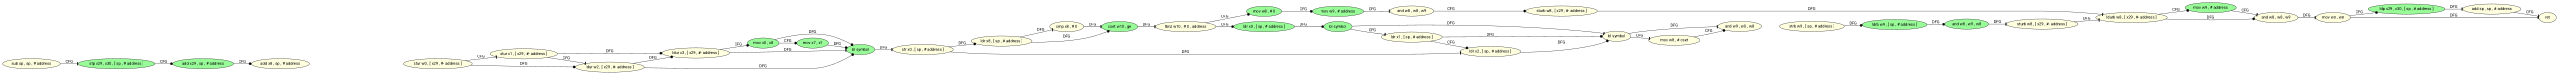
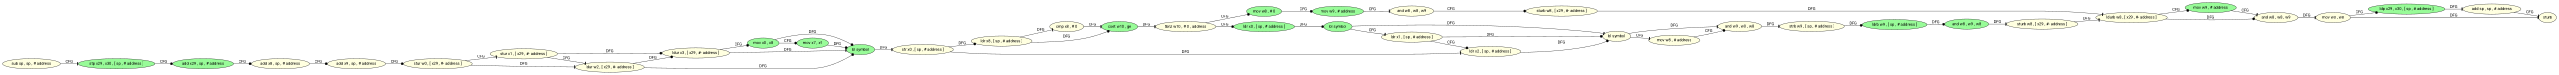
(2548, 18) -> (2548, 18)
none -> (1770, 26)
(1674, 40) -> (1674, 40)
none -> (356, 64)
(522, 66) -> (522, 66)
